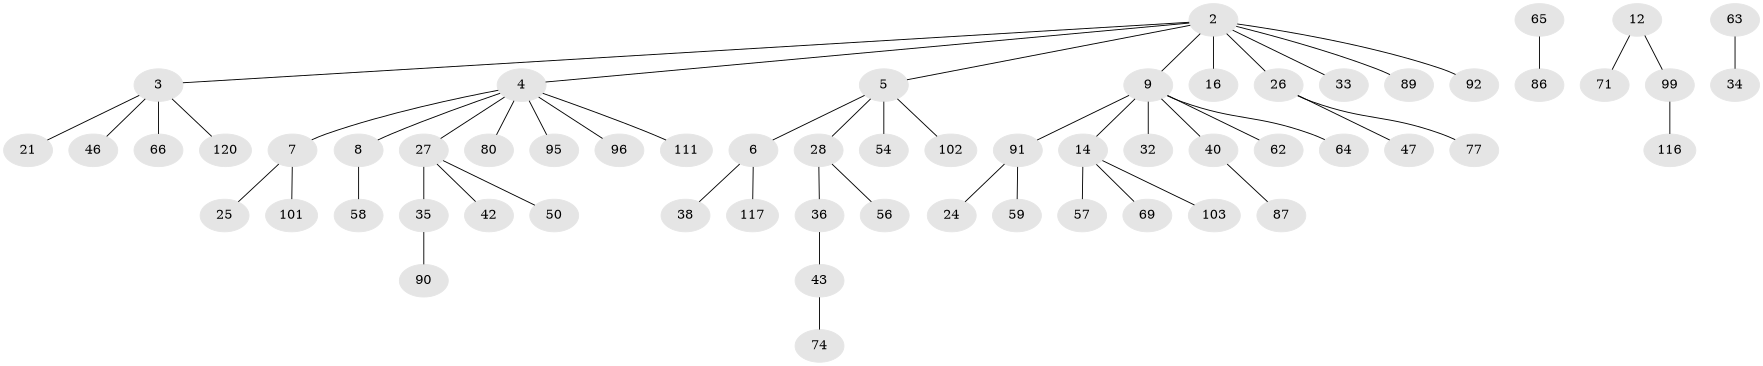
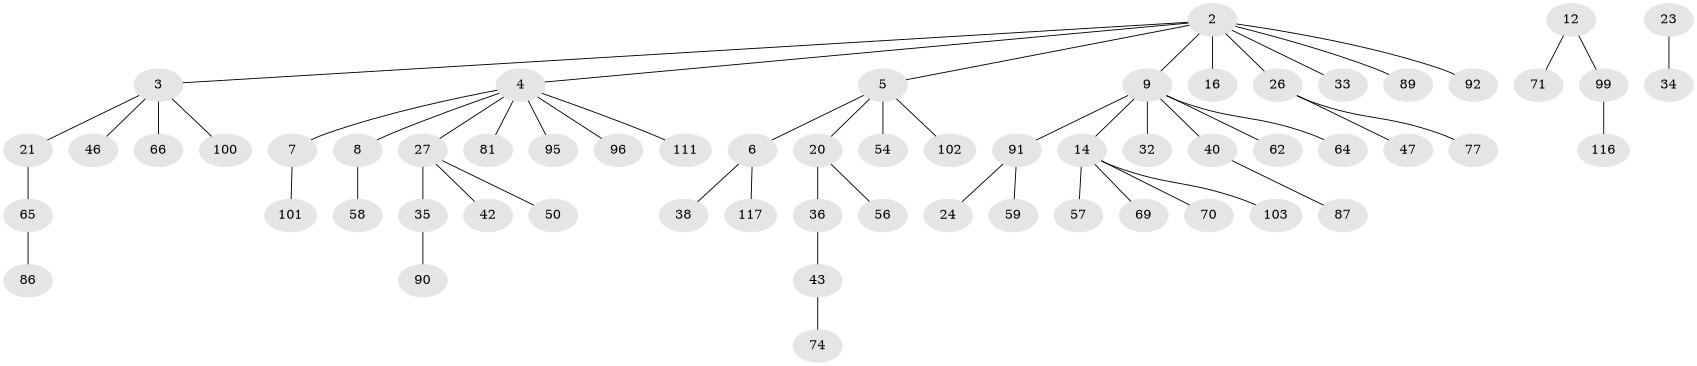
(1735, 20) -> (1669, 20)
(225, 150) -> (225, 150)
(489, 150) -> (488, 150)
(819, 150) -> (818, 150)
none -> (28, 183)
(225, 216) -> none
none -> (1209, 216)
